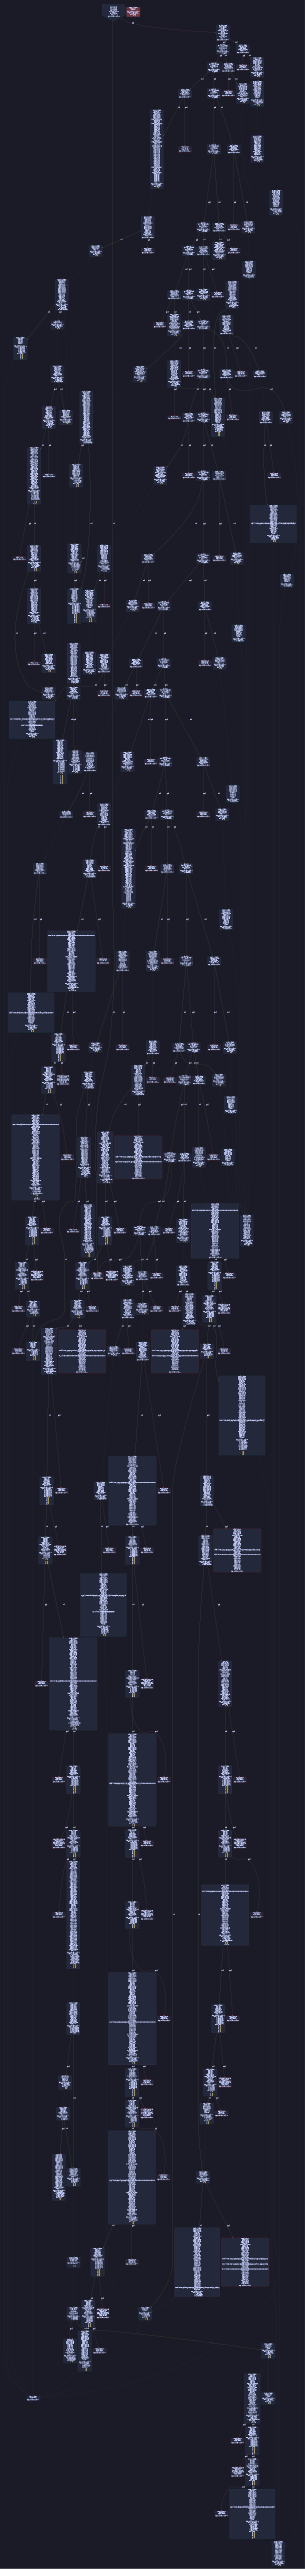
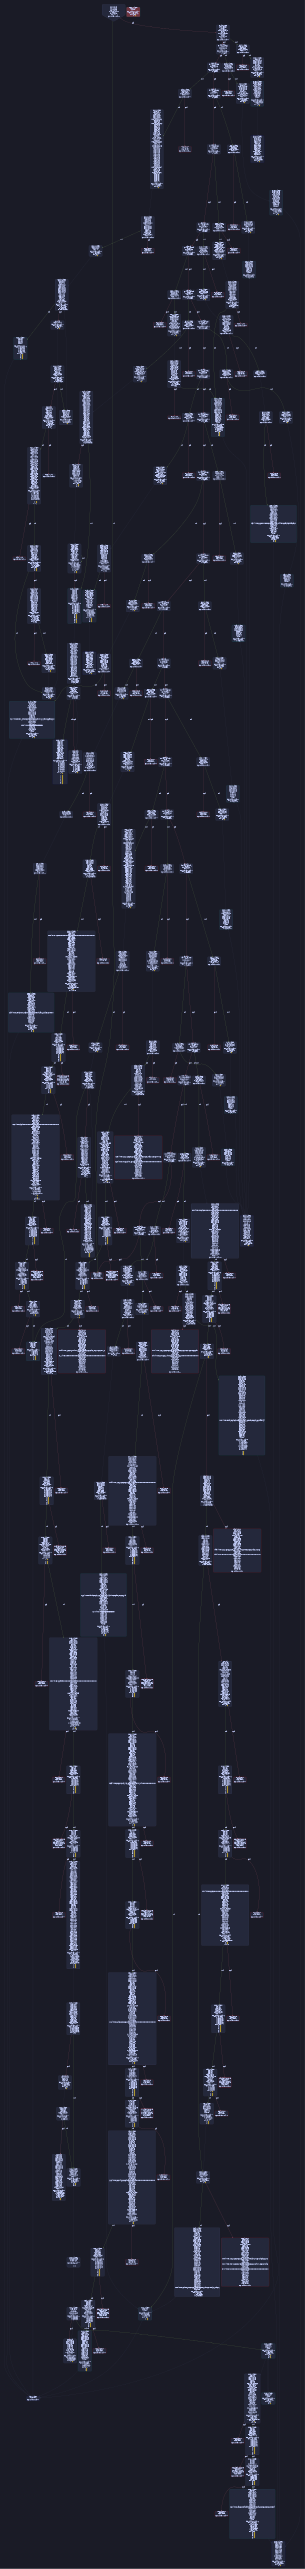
none -> (241, 325)
